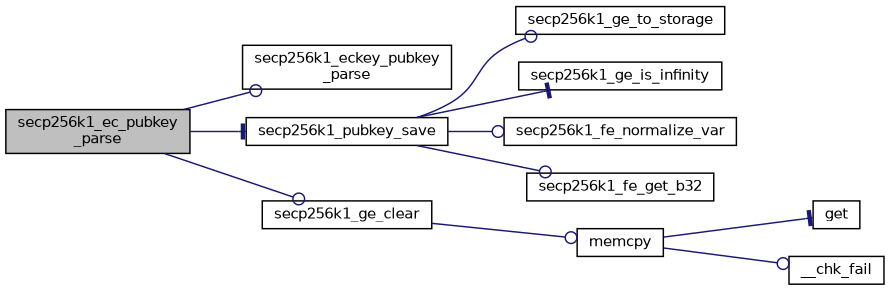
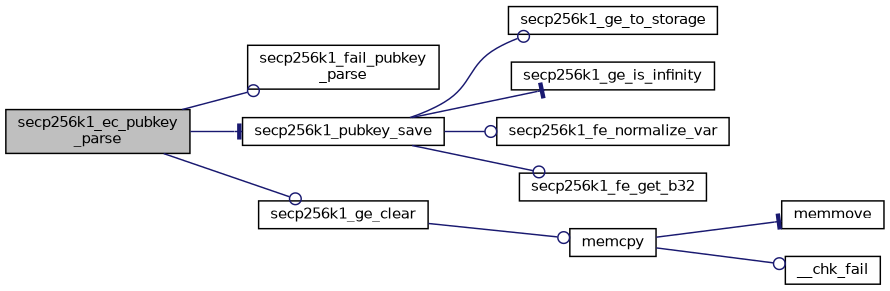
(347, 67) -> (343, 67)
(836, 215) -> (833, 215)
